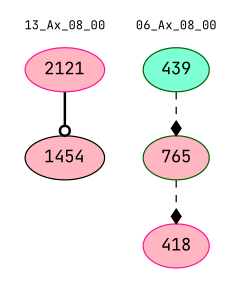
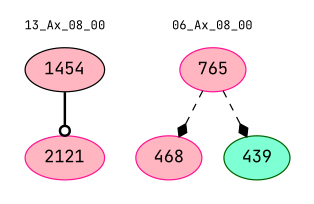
(176, 107) -> (232, 107)
(65, 109) -> (65, 109)
(176, 158) -> (213, 70)
(176, 246) -> (169, 158)
